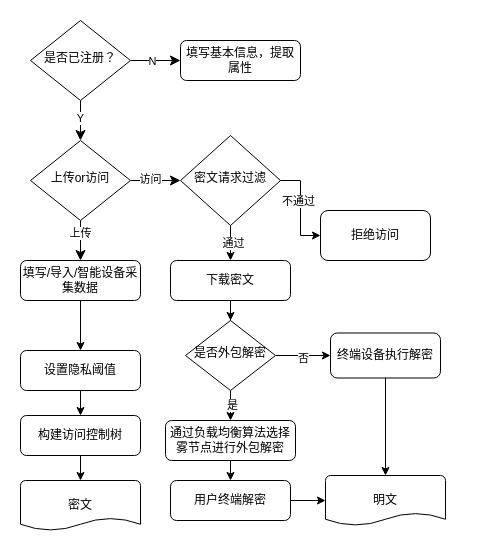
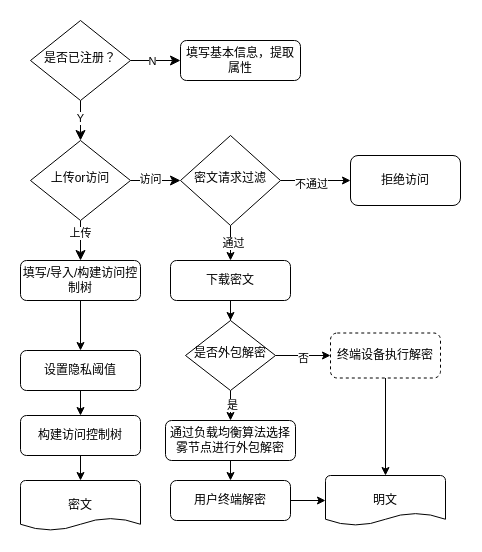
(376, 236) -> (406, 181)
(81, 281) -> (81, 281)
(386, 356) -> (386, 356)
